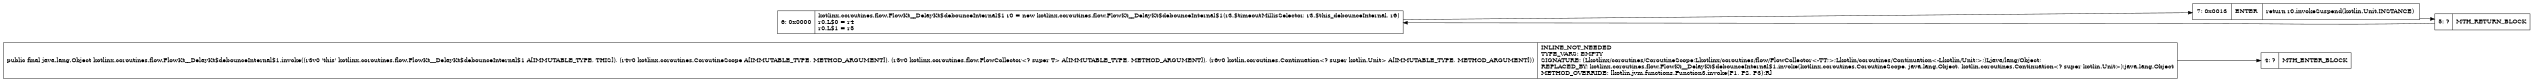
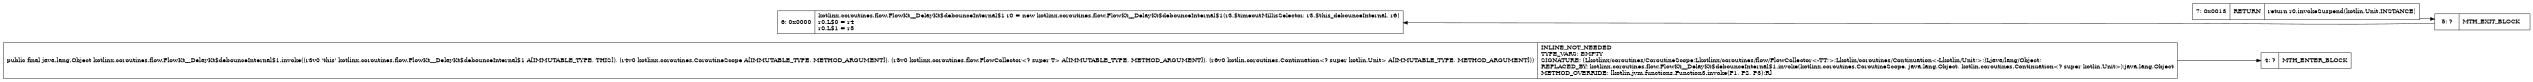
(2246, 11) -> (2247, 11)
(1796, 16) -> none
(2491, 22) -> (2491, 22)
